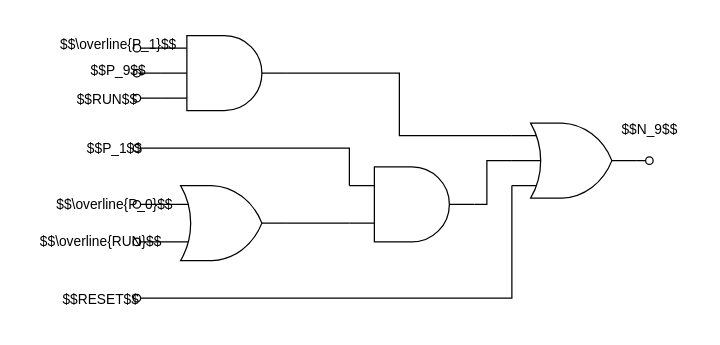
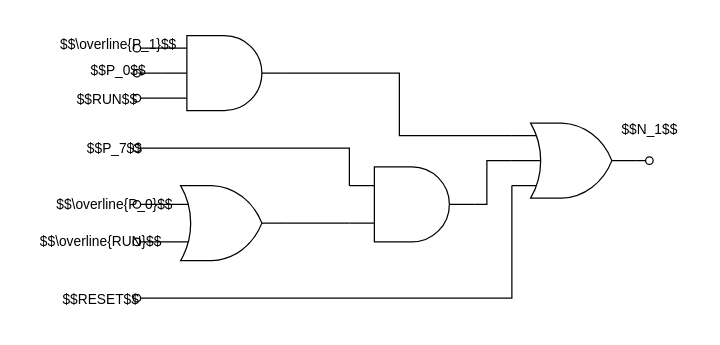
(119, 71) -> (119, 71)
(650, 129) -> (650, 129)
(115, 148) -> (115, 148)
